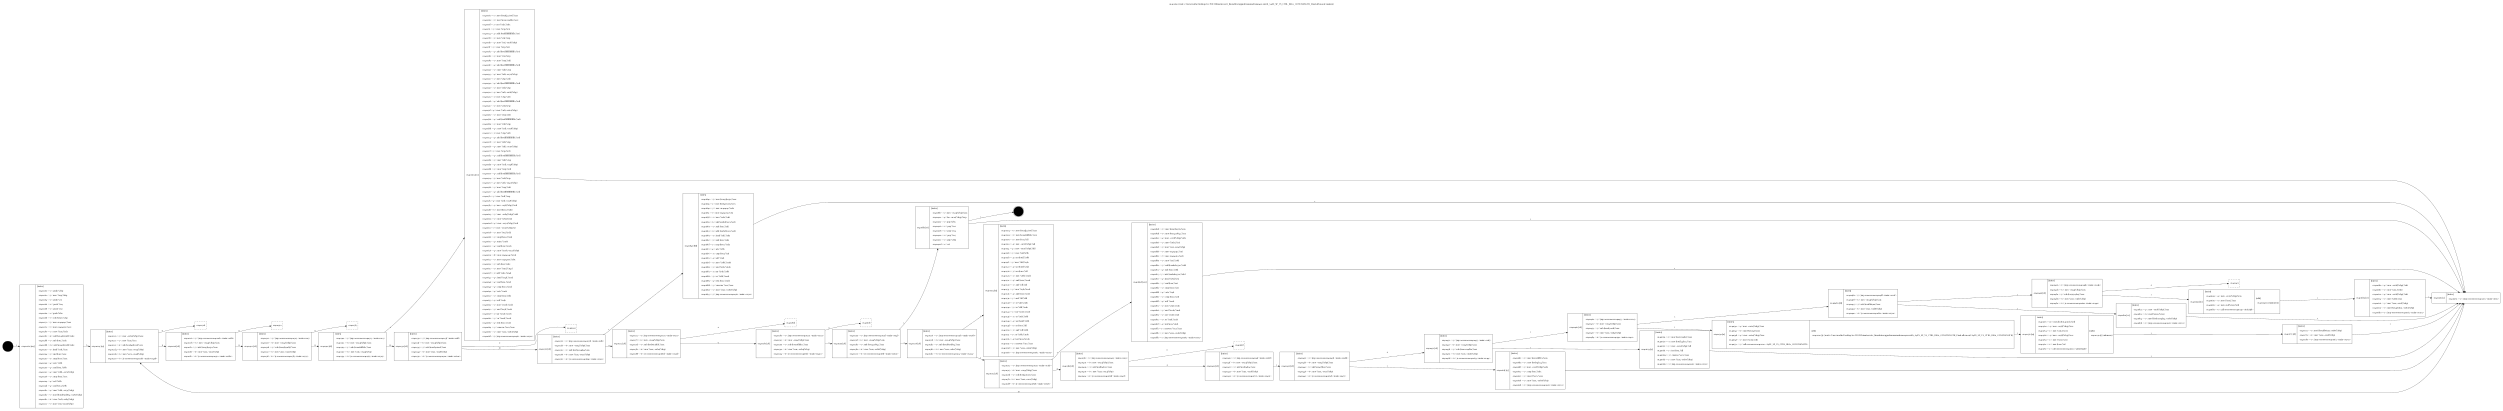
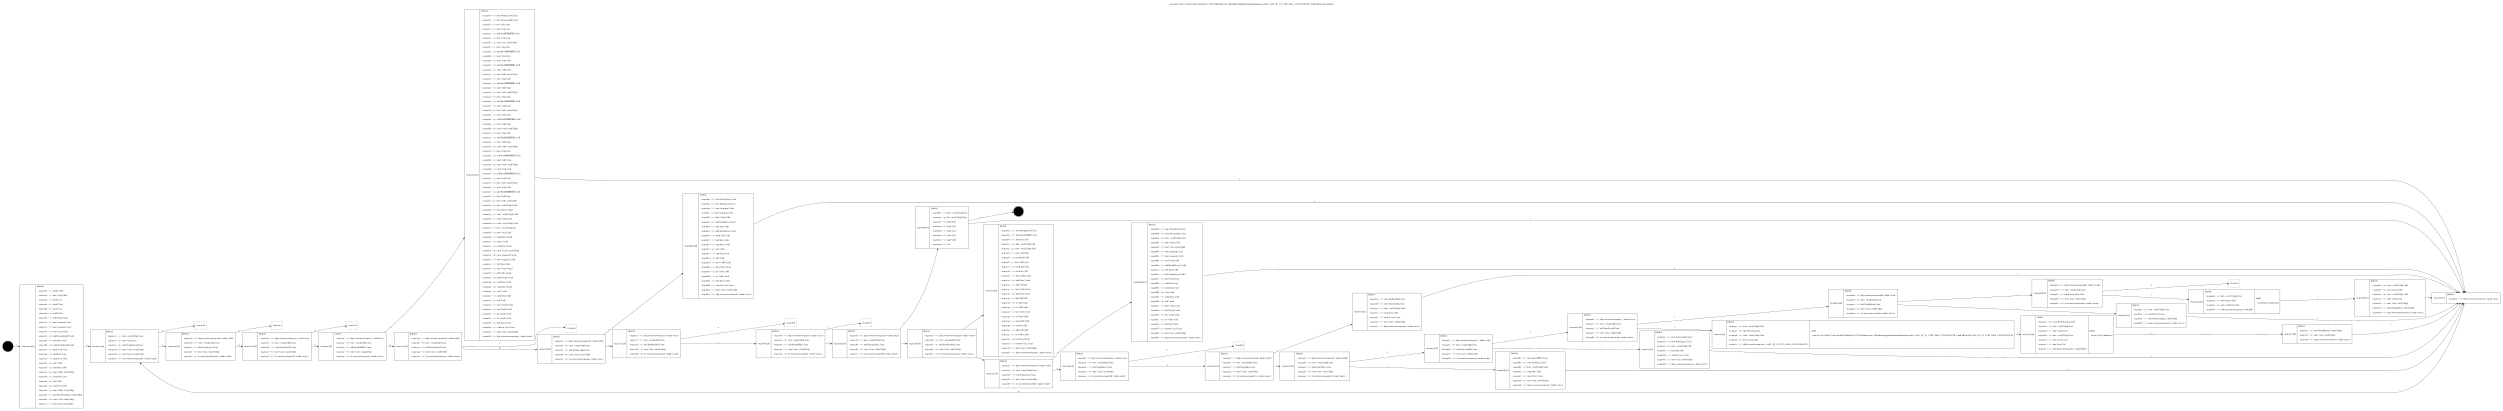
none -> (1387, 312)
